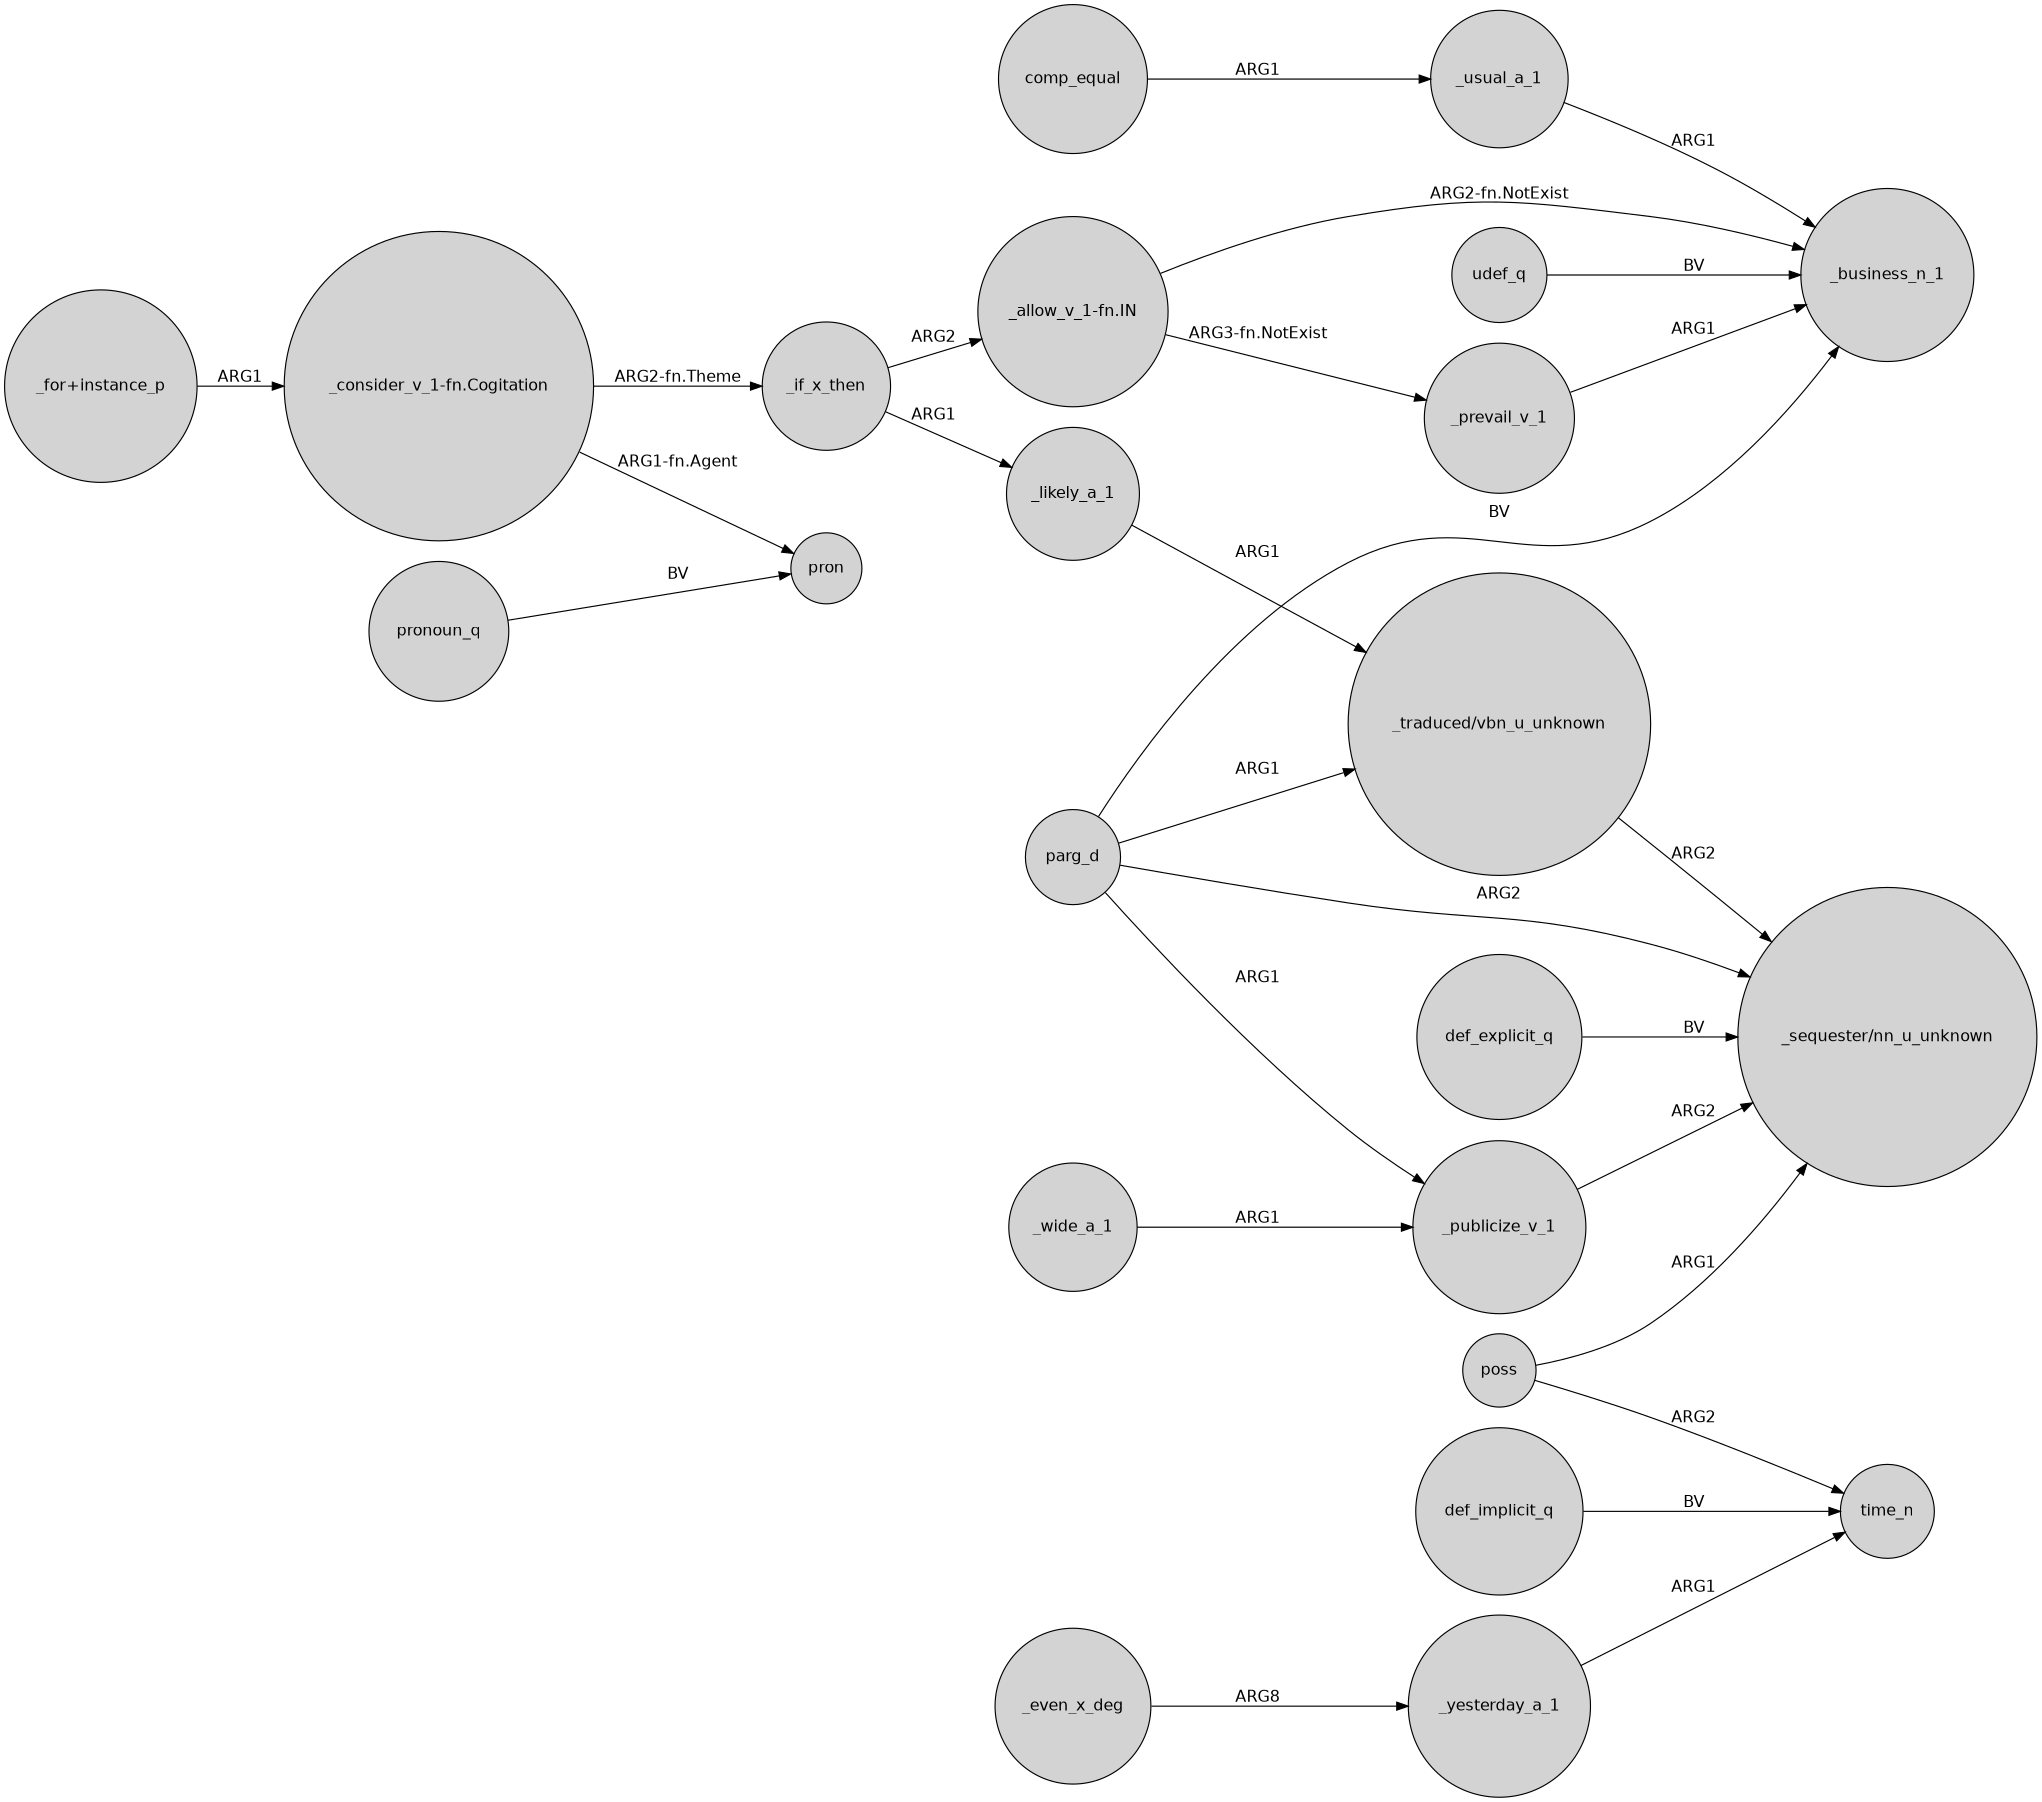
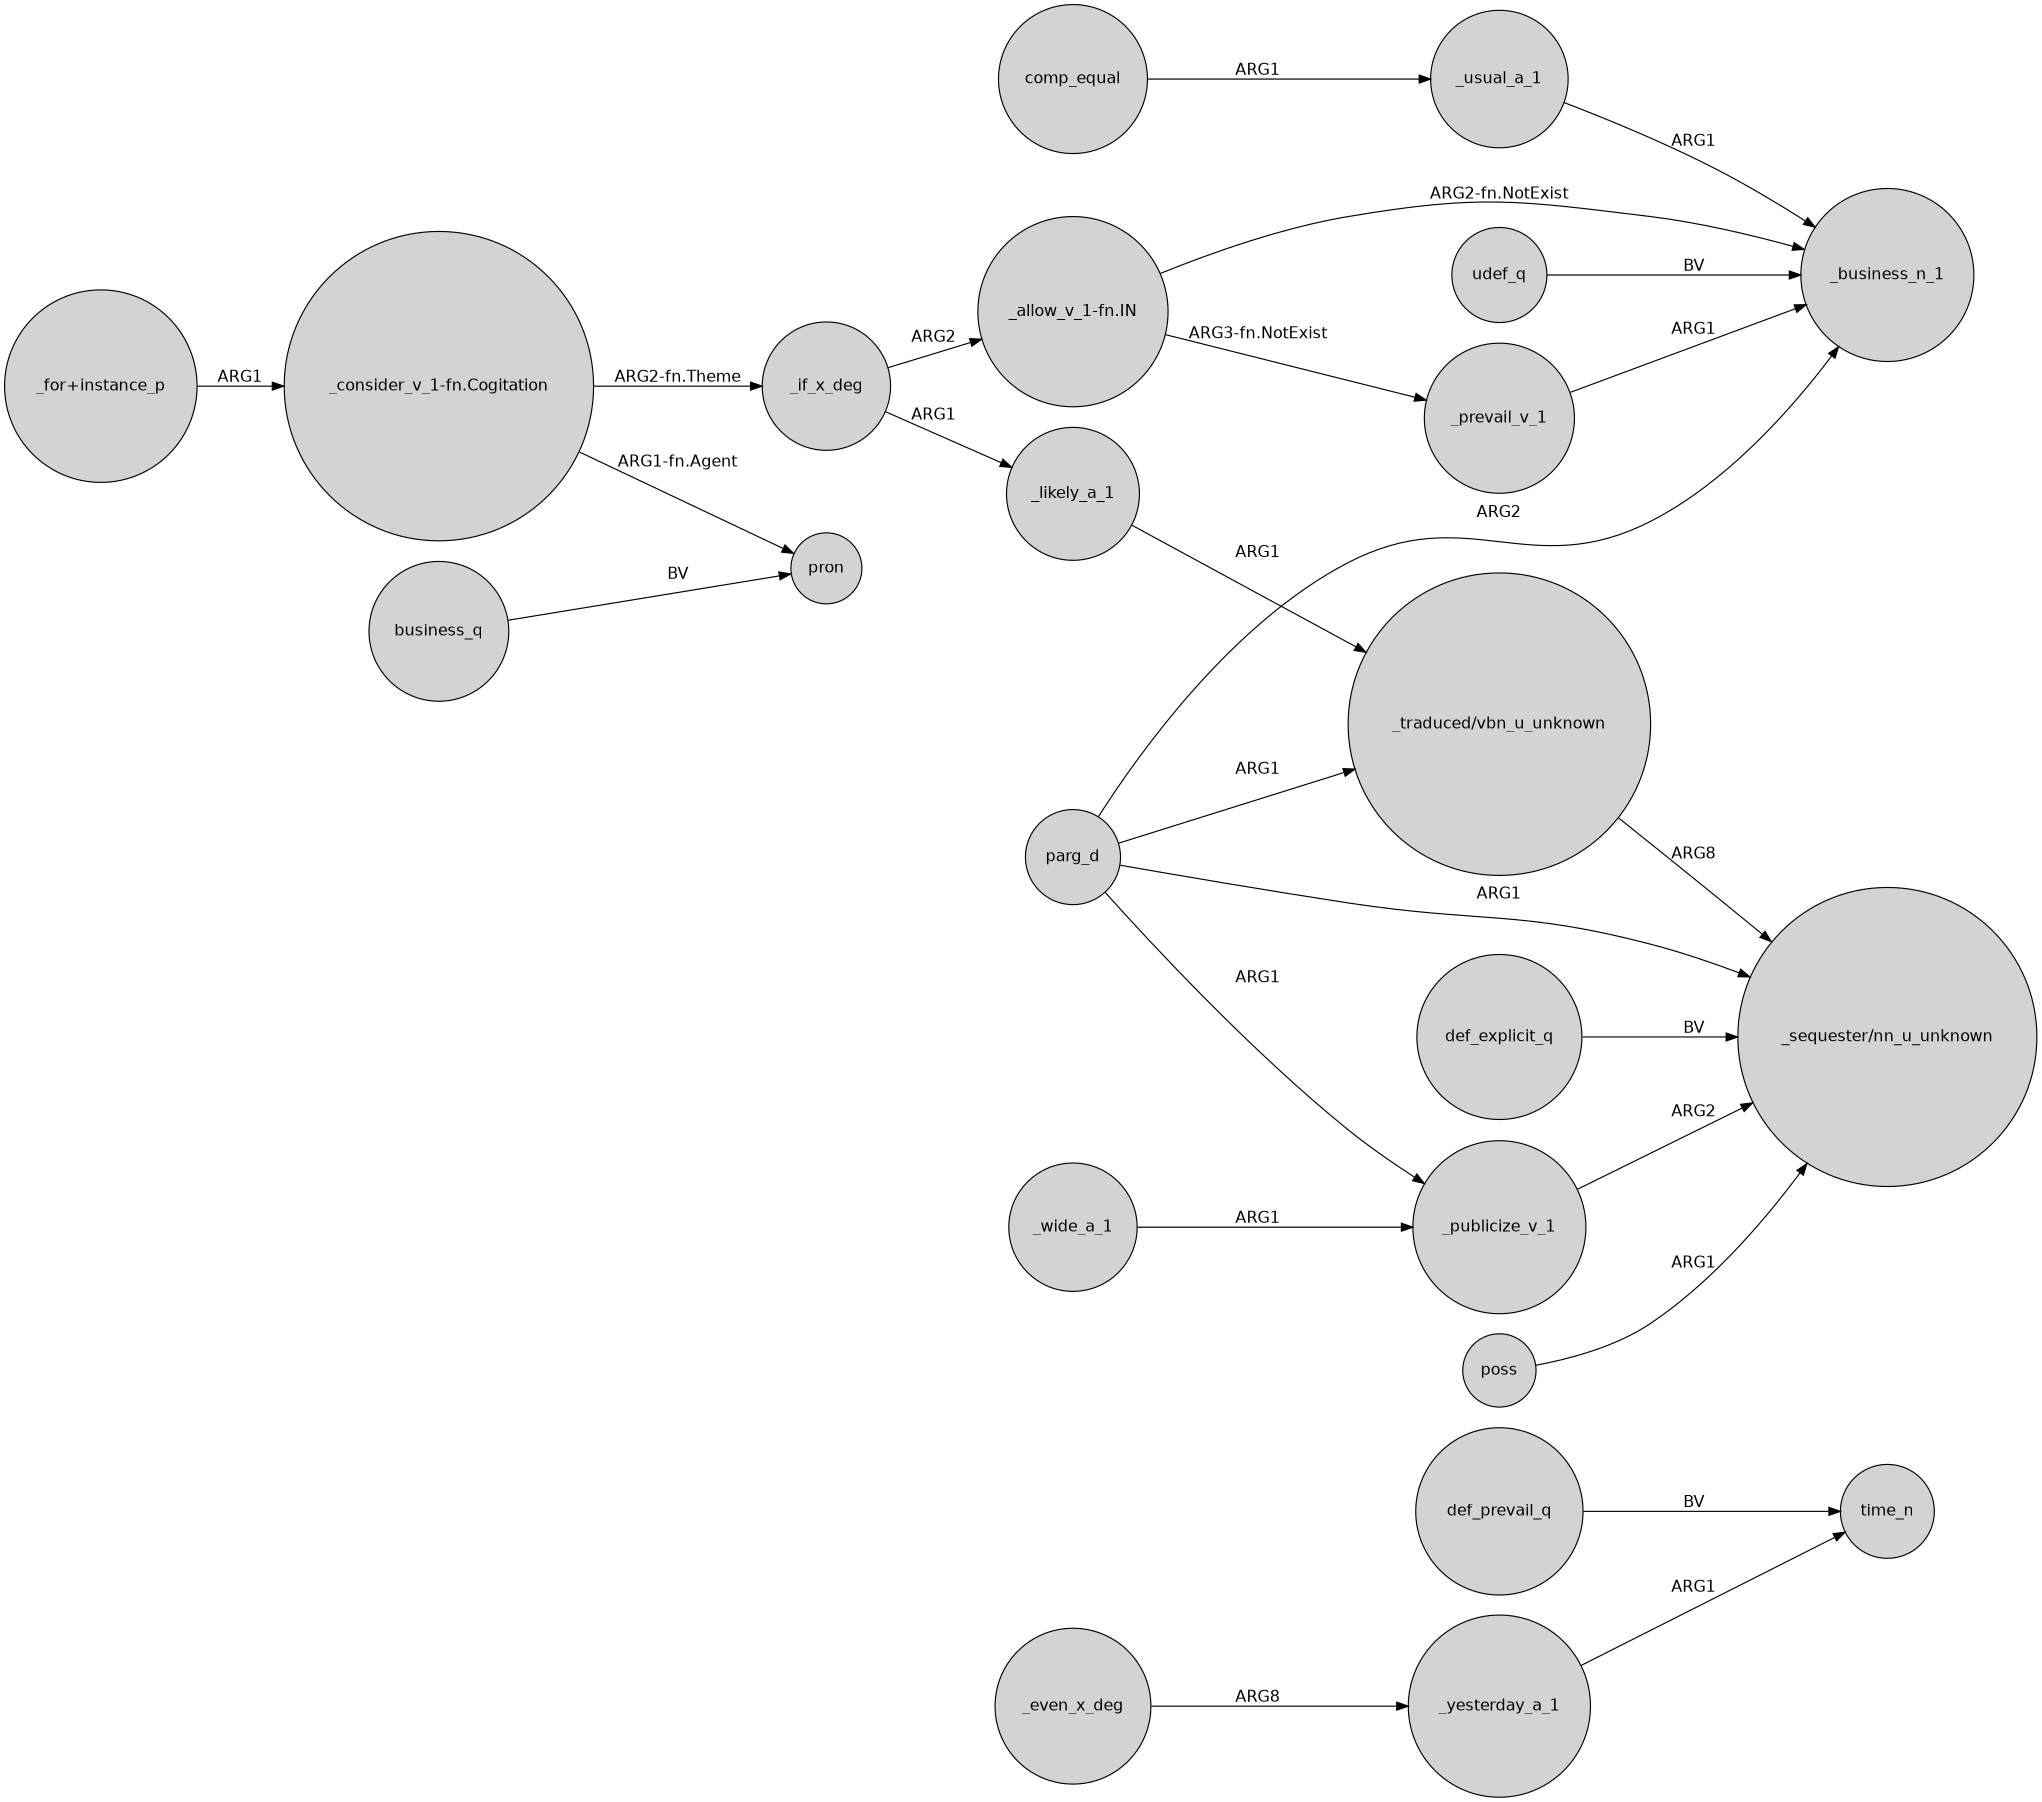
(826, 386) -> (826, 386)
(1499, 513) -> (1499, 513)
(439, 631) -> (439, 631)
(1694, 854) -> (1694, 854)
(1499, 894) -> (1499, 894)
(1685, 1430) -> none
(1499, 1511) -> (1499, 1511)
